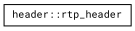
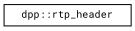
(68, 15) -> (68, 15)
